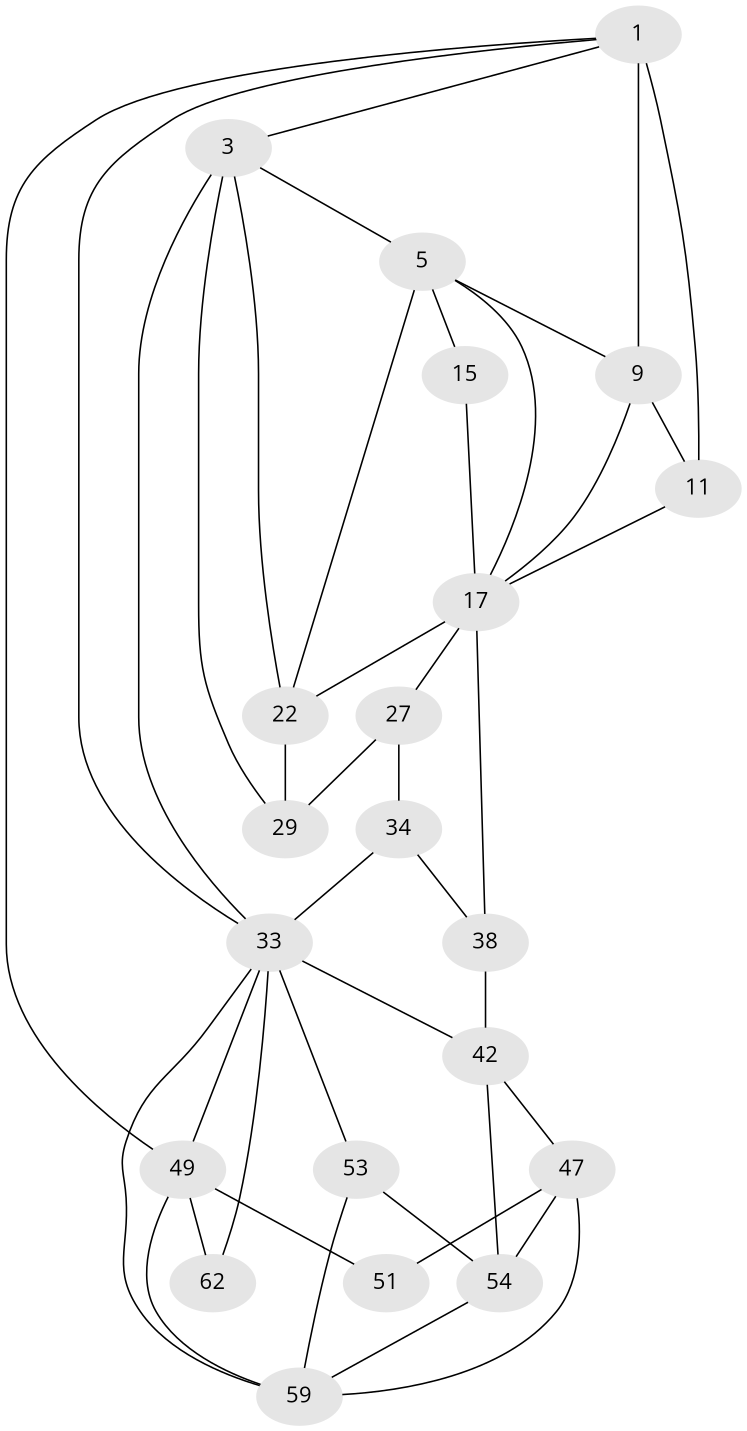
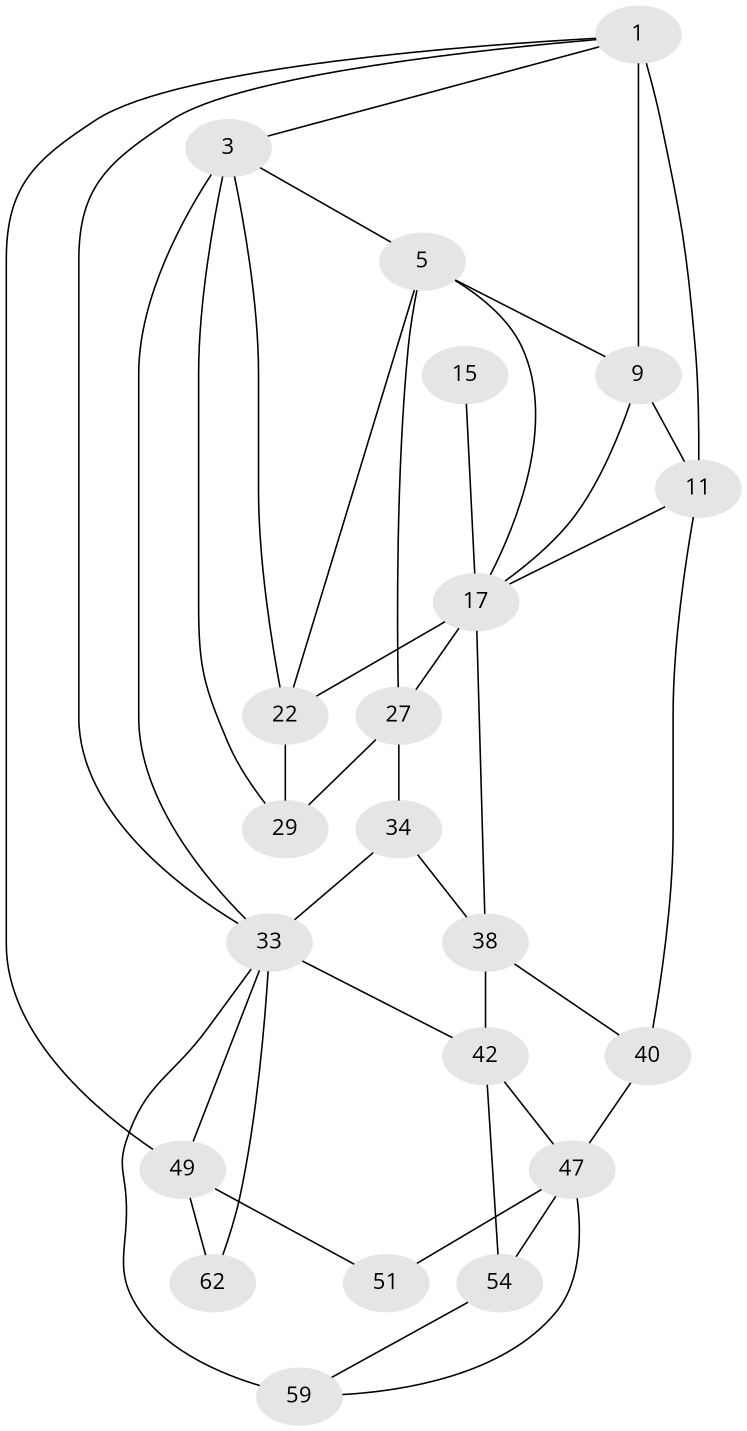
(444, 318) -> (400, 488)
none -> (648, 1056)
(356, 1170) -> none
(159, 1316) -> none
